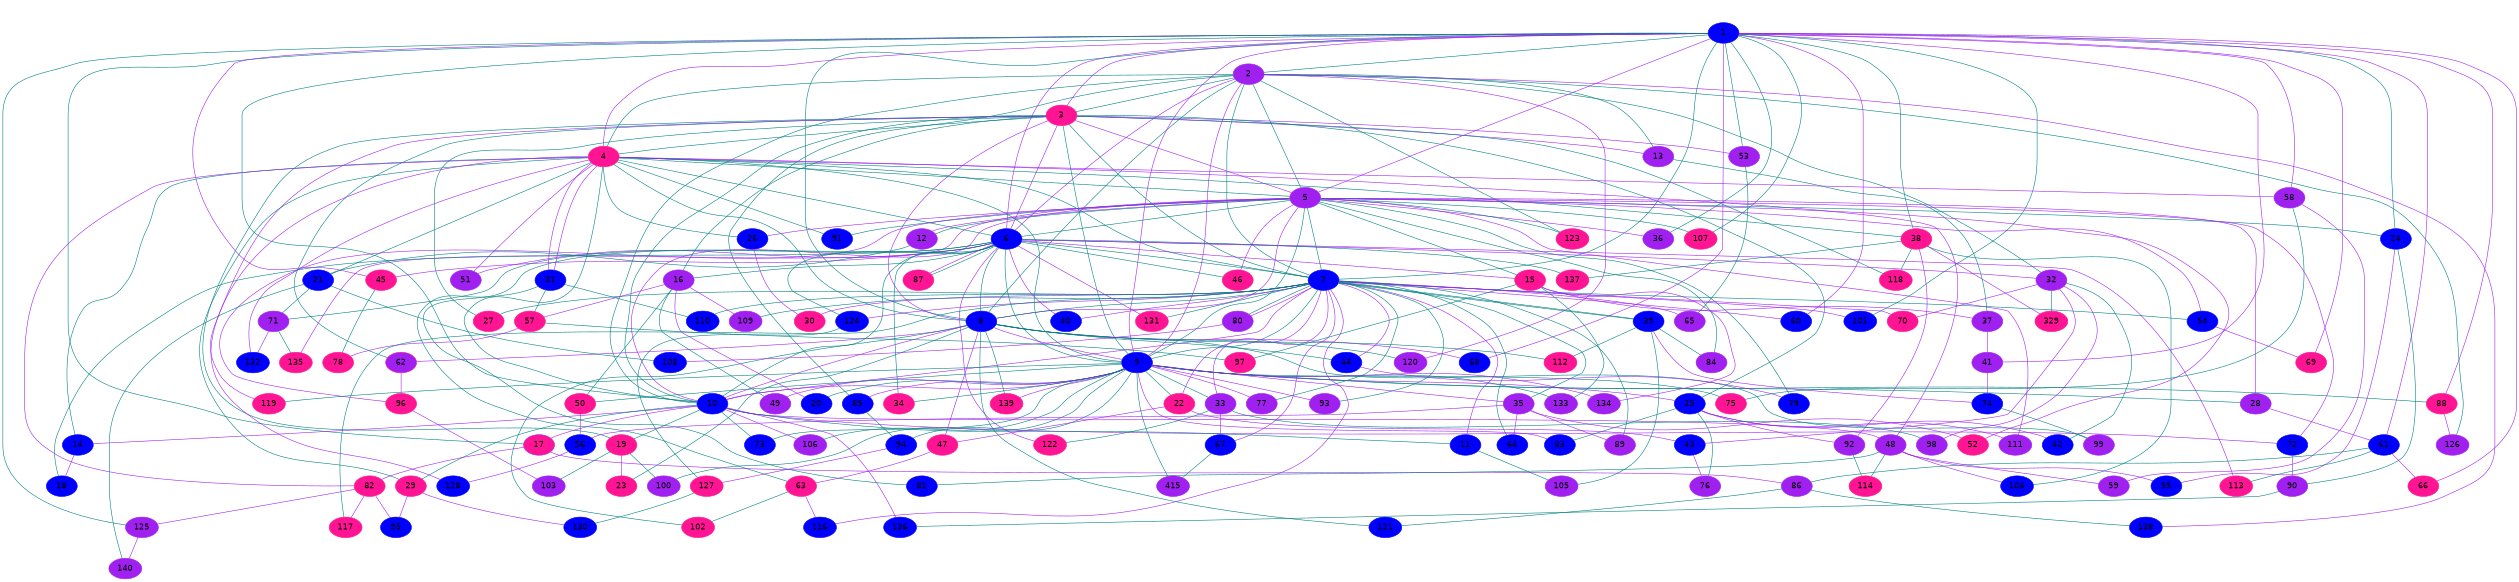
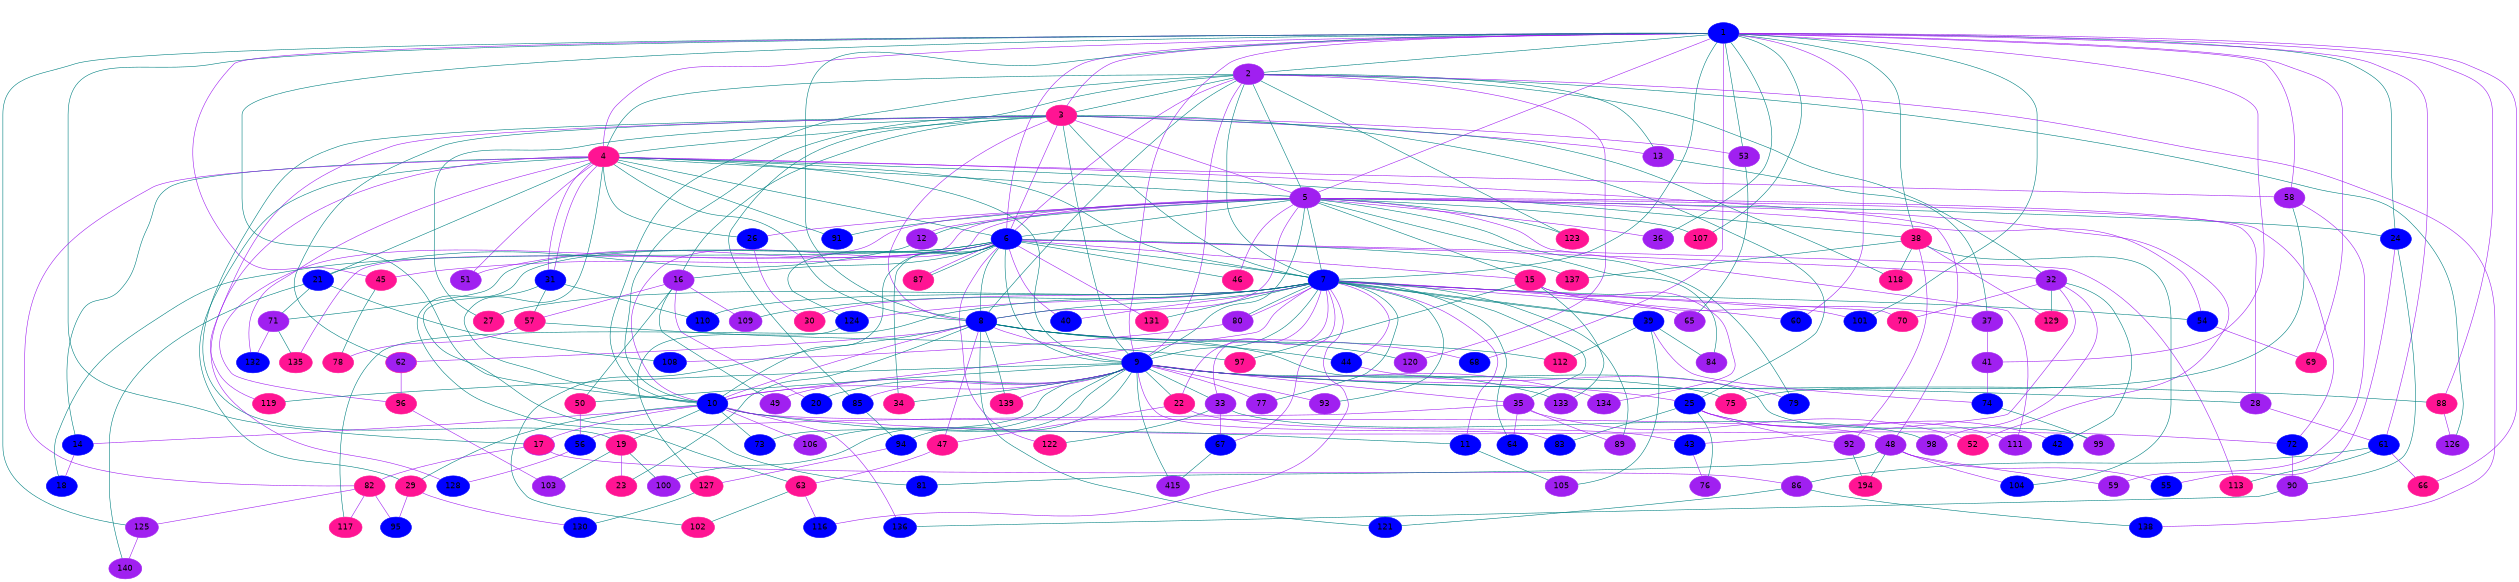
(2051, 321) -> (2051, 321)
(1865, 486) -> (1865, 486)
